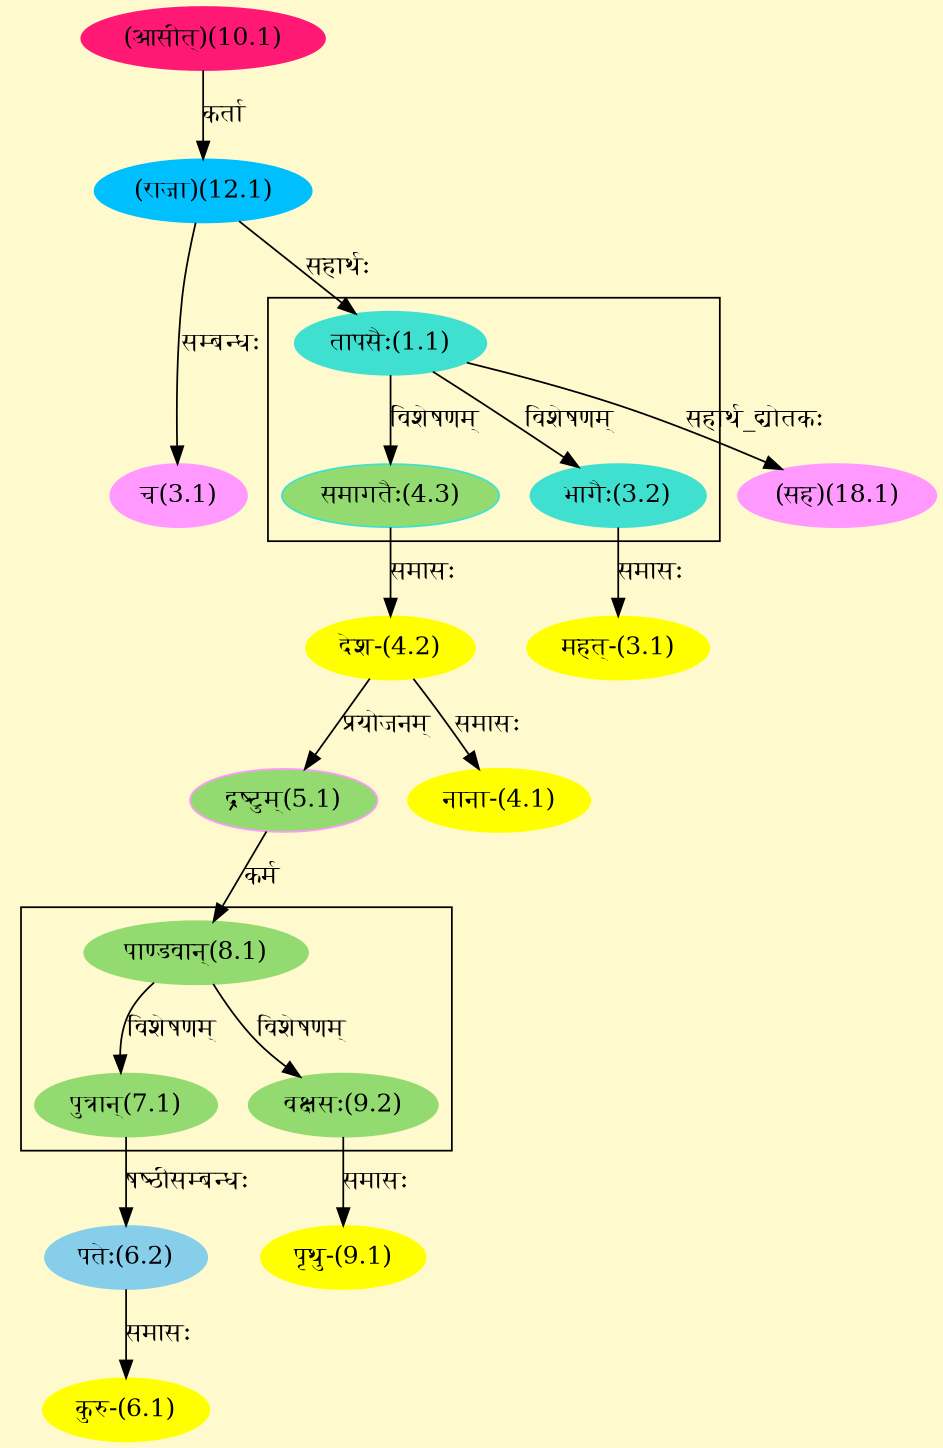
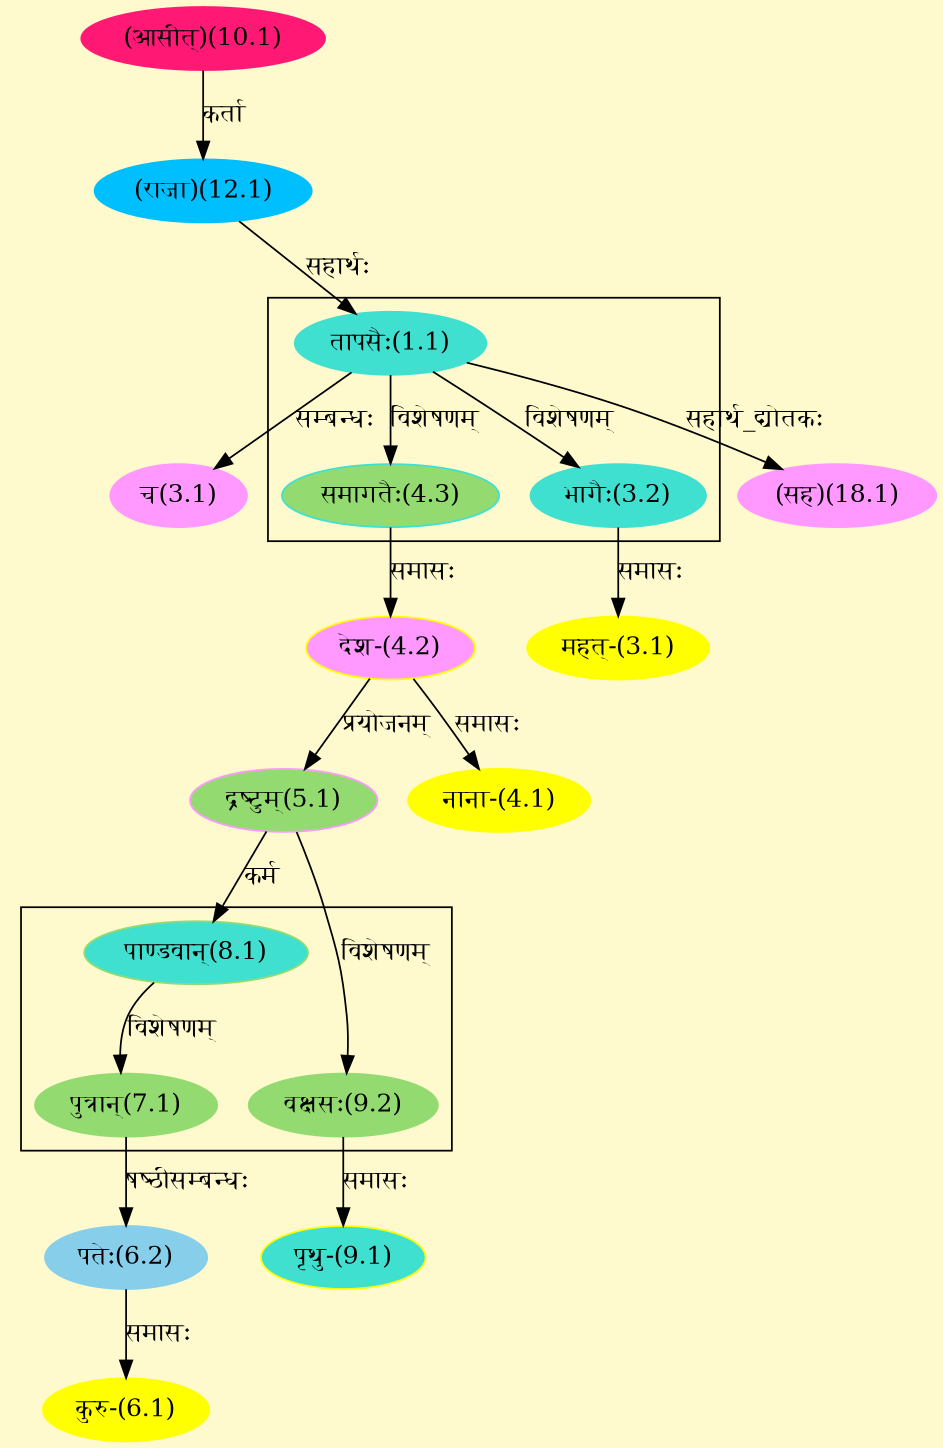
(179, 334) -> (290, 415)
(391, 648) -> (391, 648)
(196, 953) -> (196, 953)
(245, 1029) -> (334, 941)
(343, 1257) -> (343, 1257)
